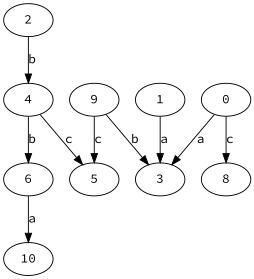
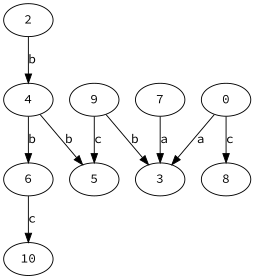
(160, 100) -> (160, 100)
(69, 140) -> (69, 140)
(32, 219) -> (32, 219)
